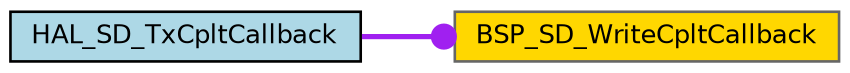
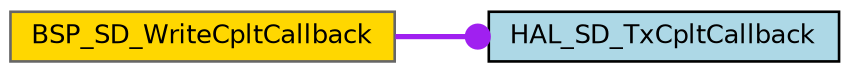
(398, 37) -> (431, 37)
